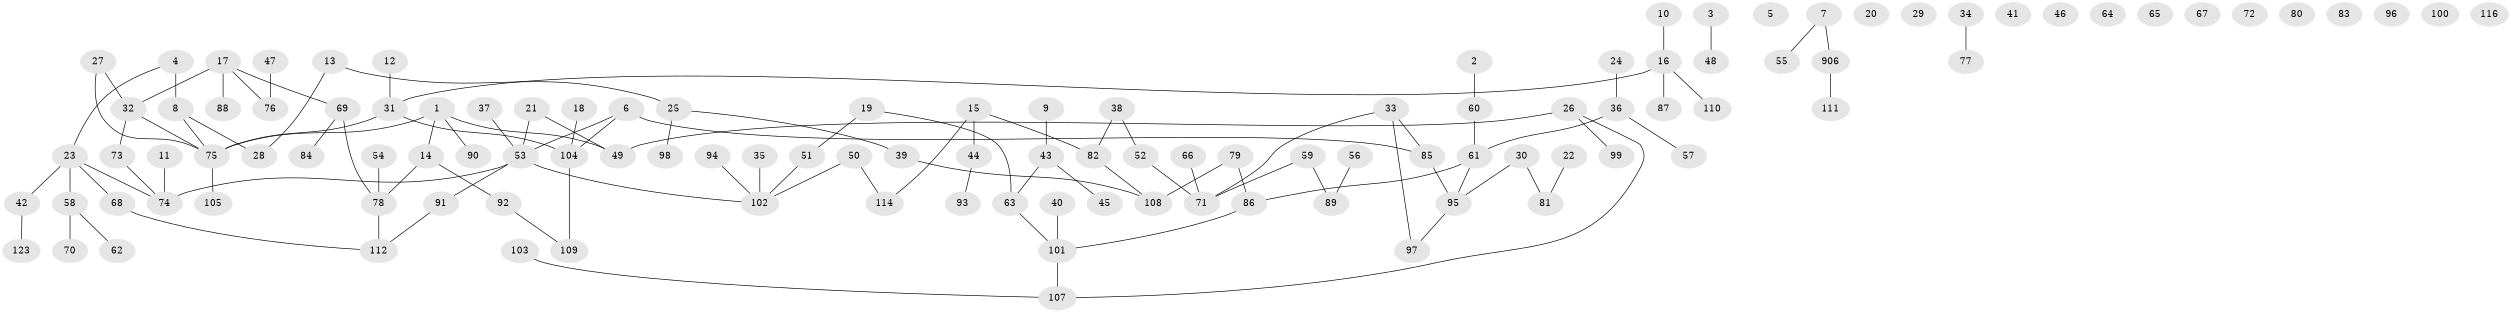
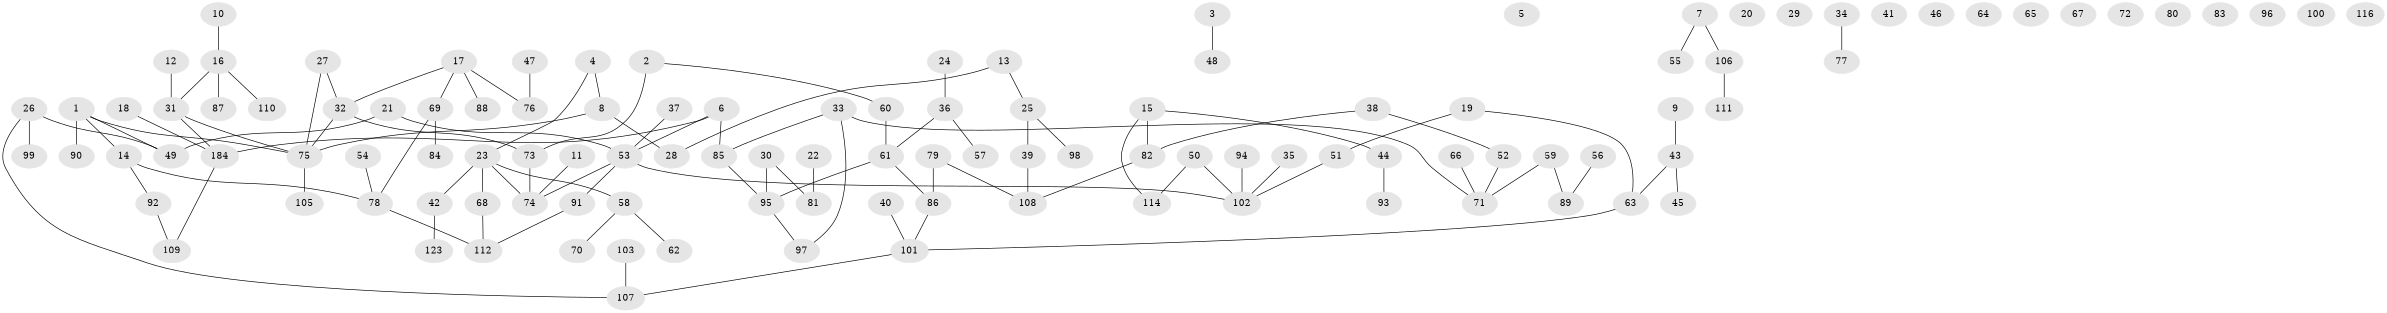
(1831, 62) -> (1724, 62)
none -> (611, 131)
(569, 156) -> (220, 156)
